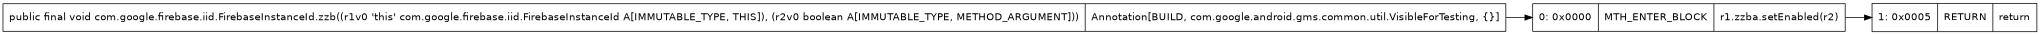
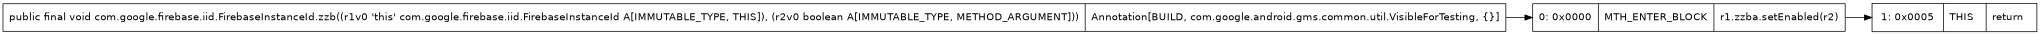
(1965, 17) -> (1962, 17)
